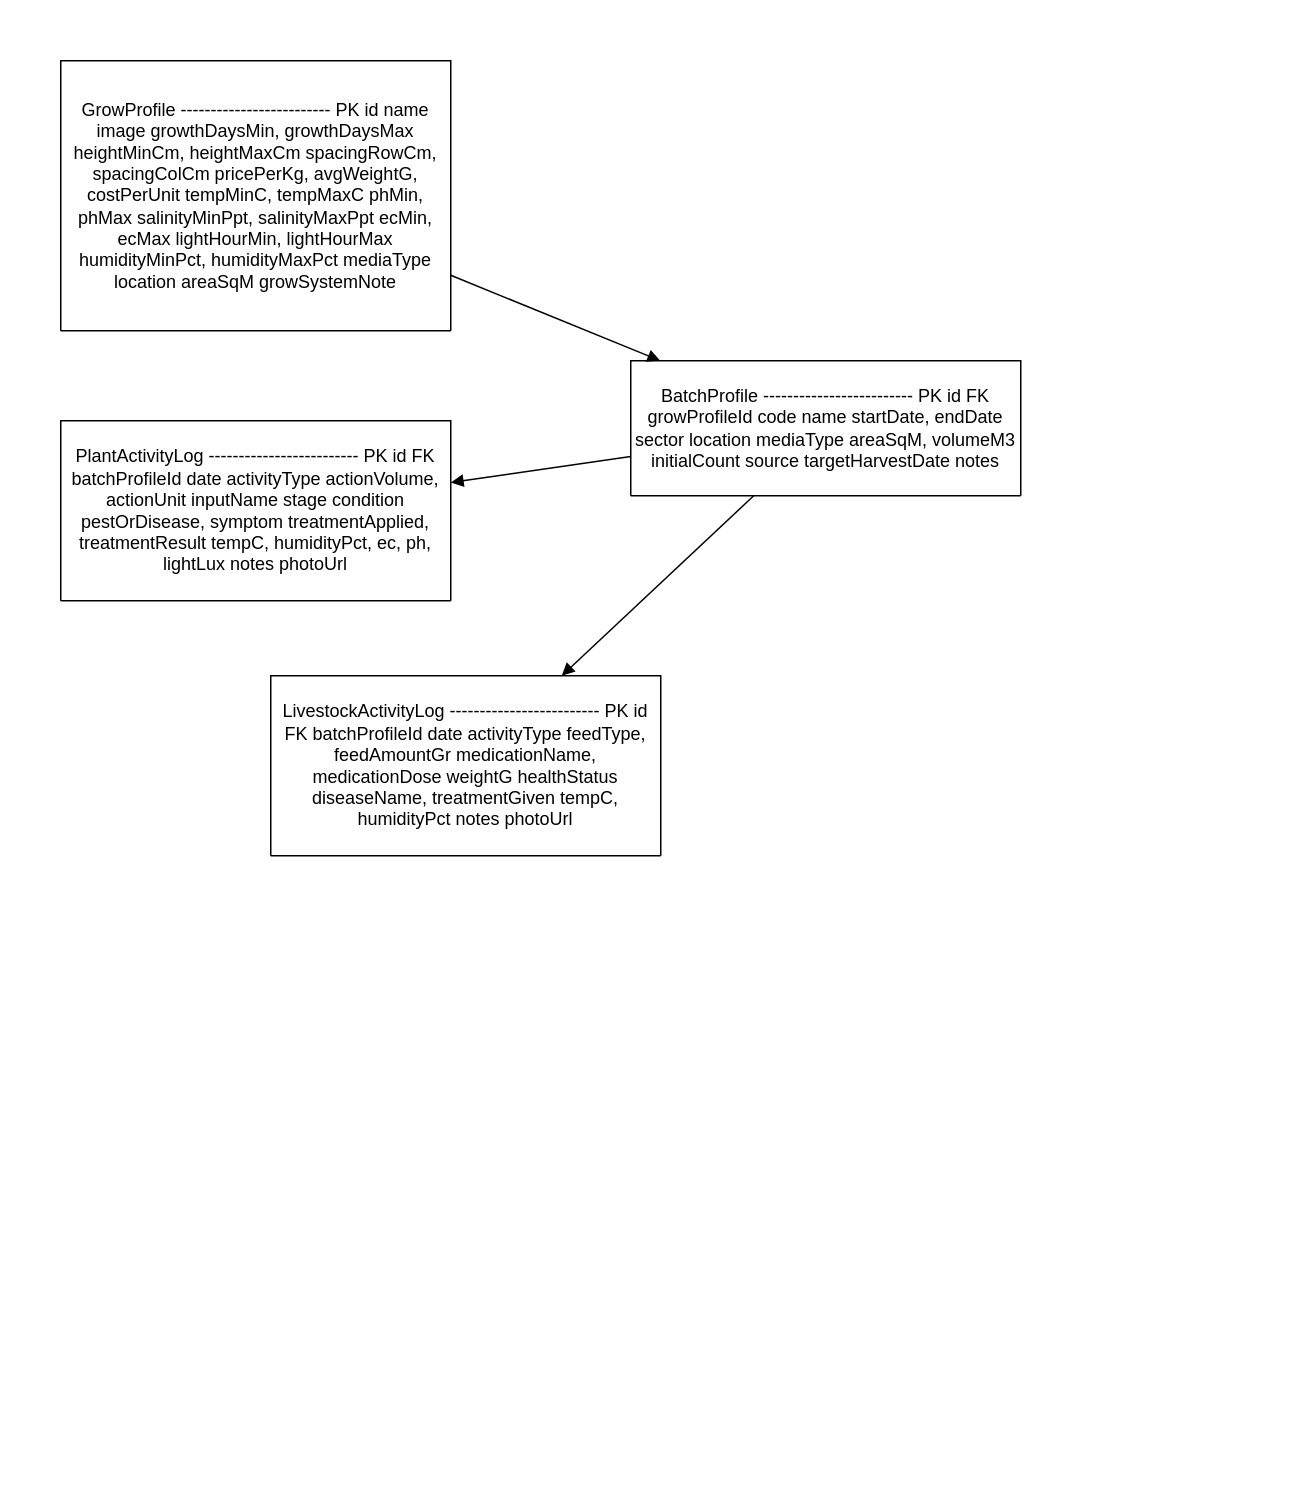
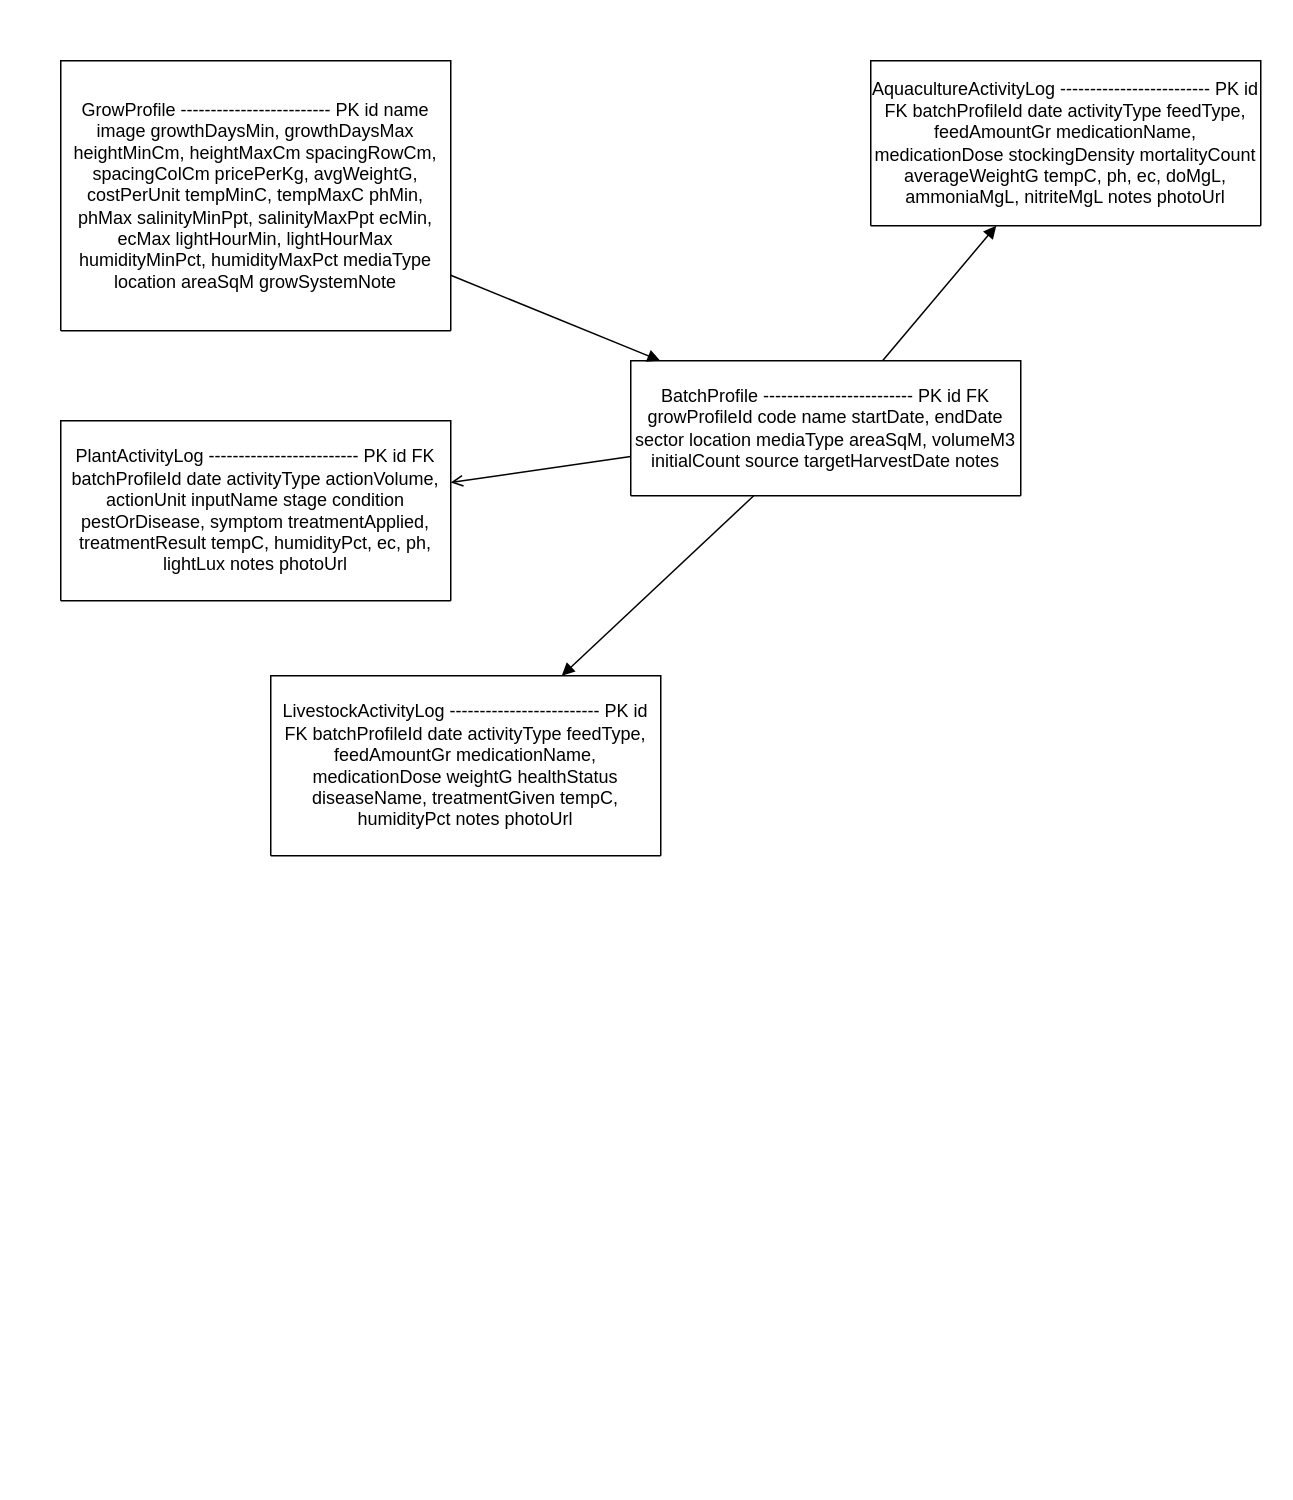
none -> (1066, 143)
none -> (936, 298)
(464, 481) -> (460, 481)
